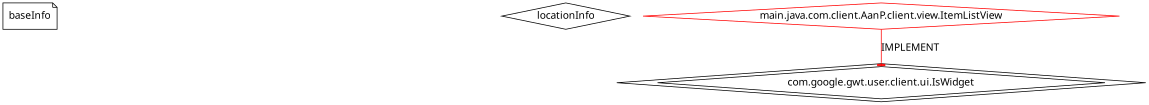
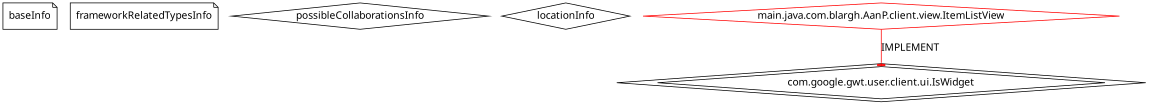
none -> (144, 16)
none -> (360, 16)
(881, 16) -> (881, 16)
